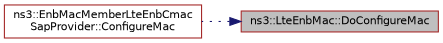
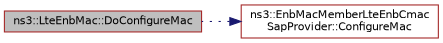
(216, 21) -> (216, 21)
